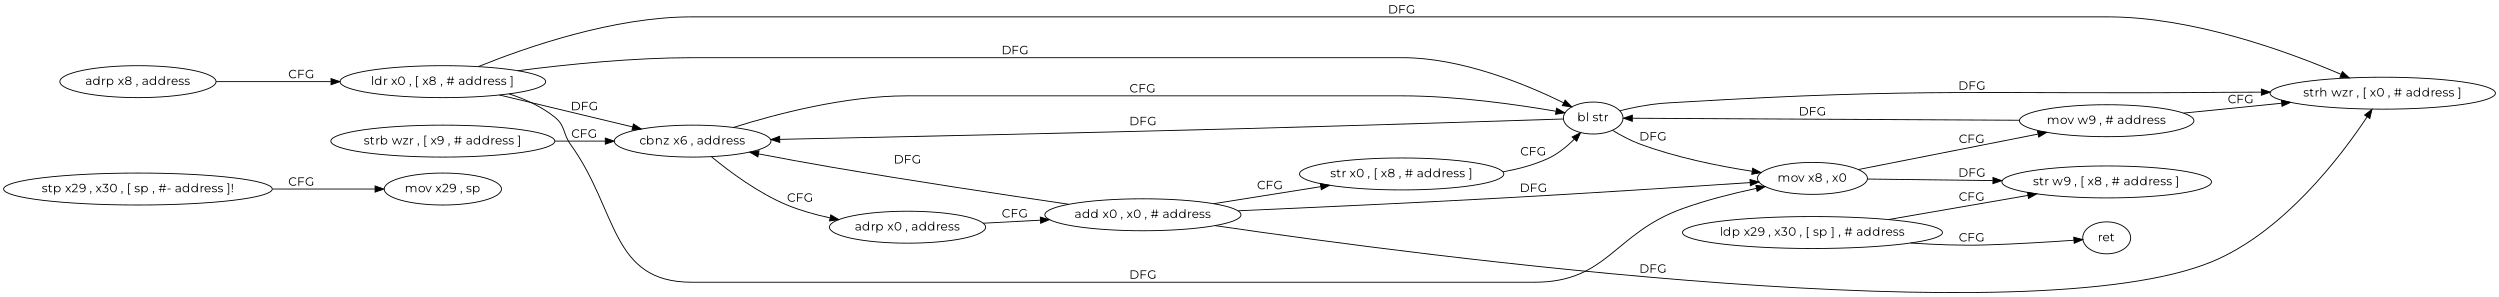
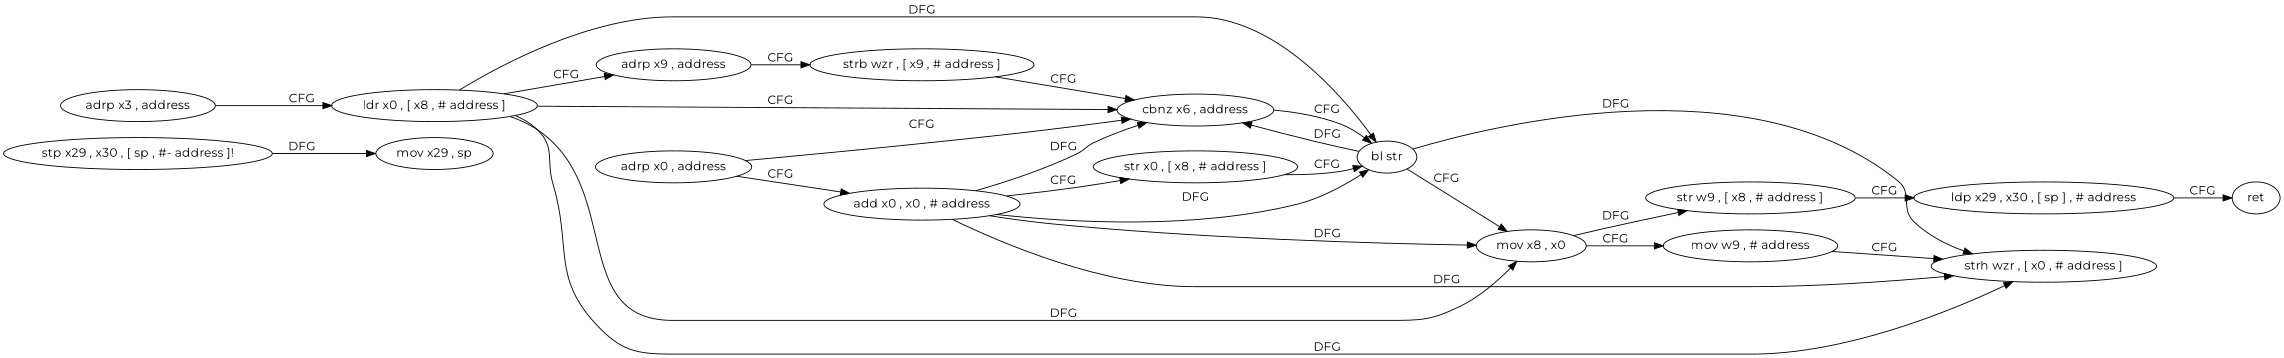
none -> (674, 65)
(138, 82) -> (138, 106)
(584, 107) -> (781, 101)
(1826, 119) -> (1183, 220)
(1653, 137) -> (1447, 179)
(302, 182) -> (302, 147)
(767, 195) -> (934, 142)
(1958, 207) -> (1880, 198)
